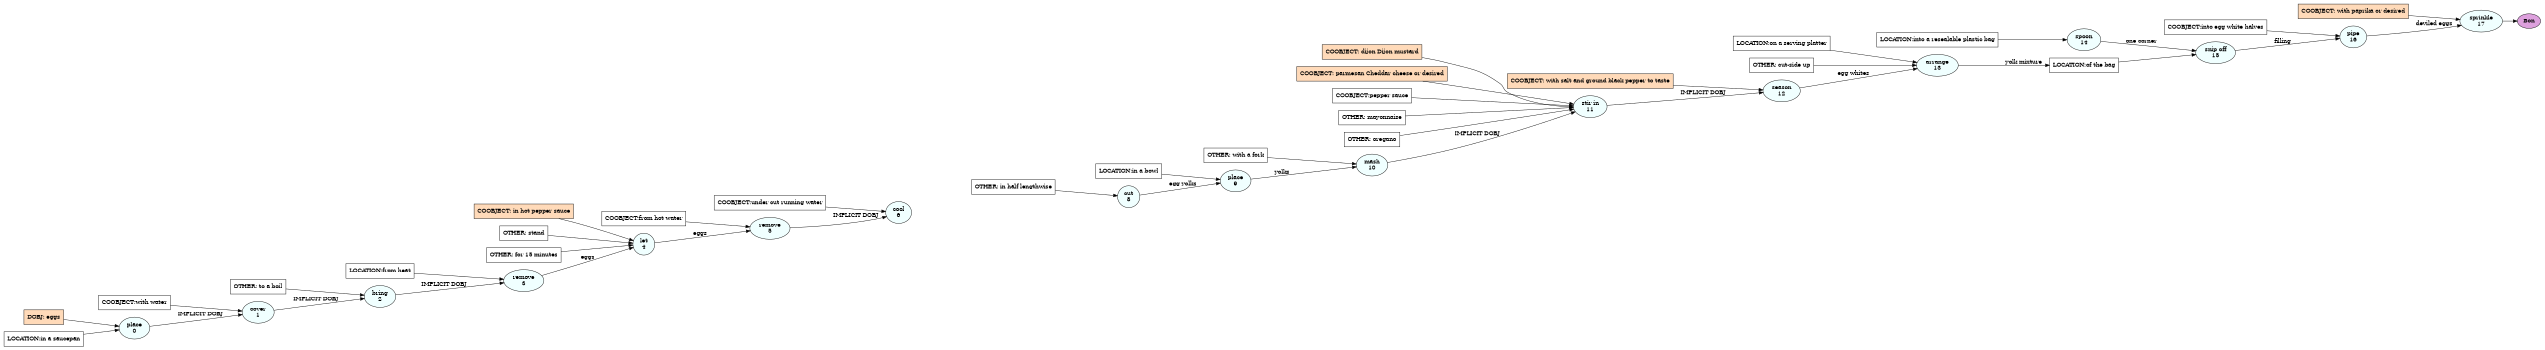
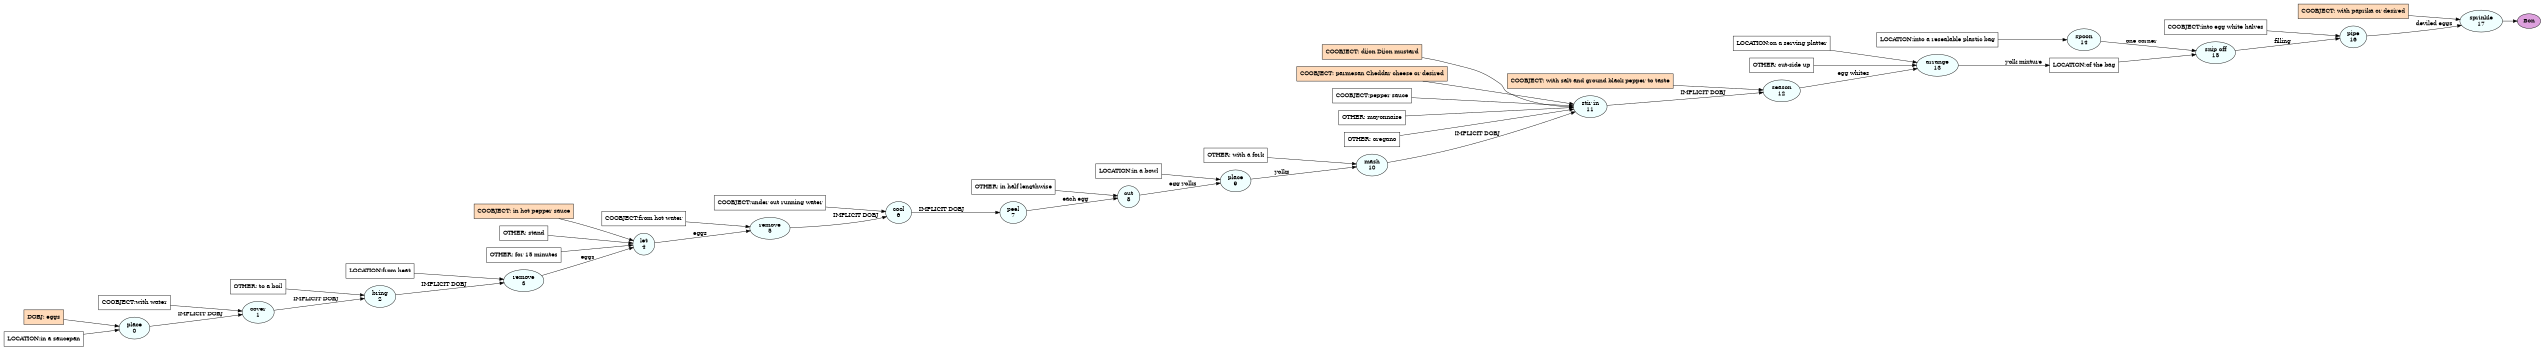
none -> (1013, 213)
